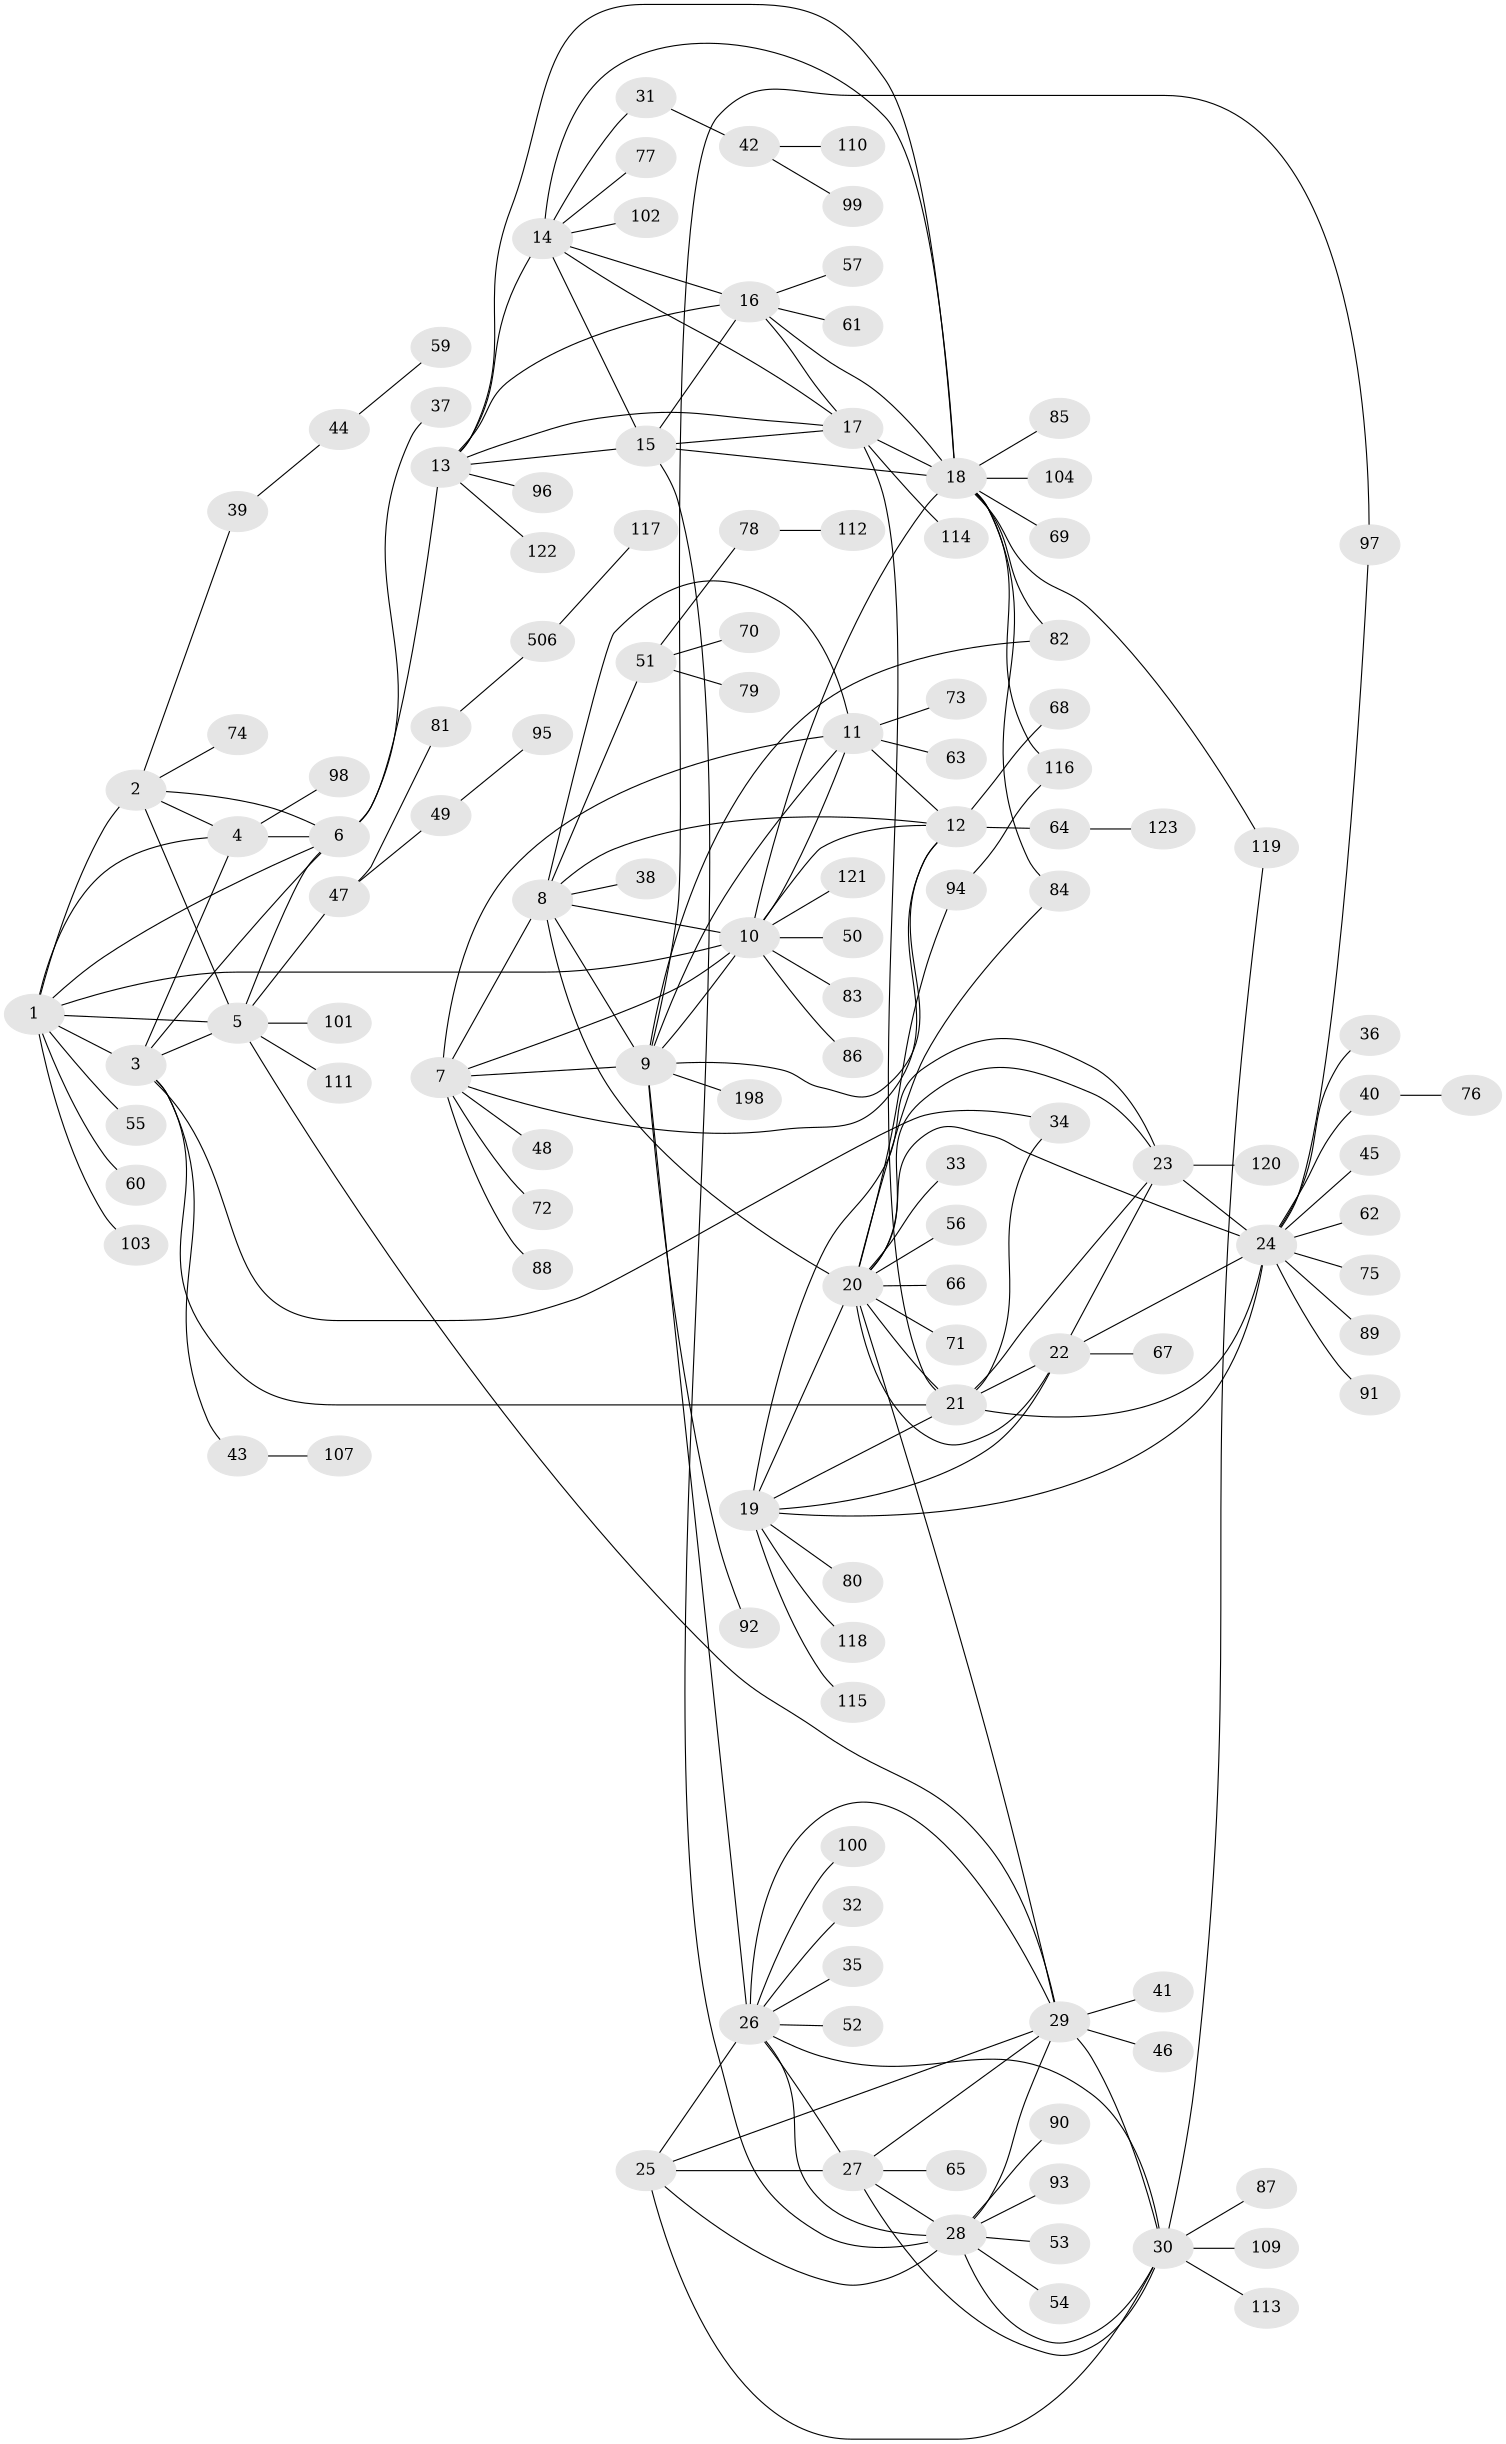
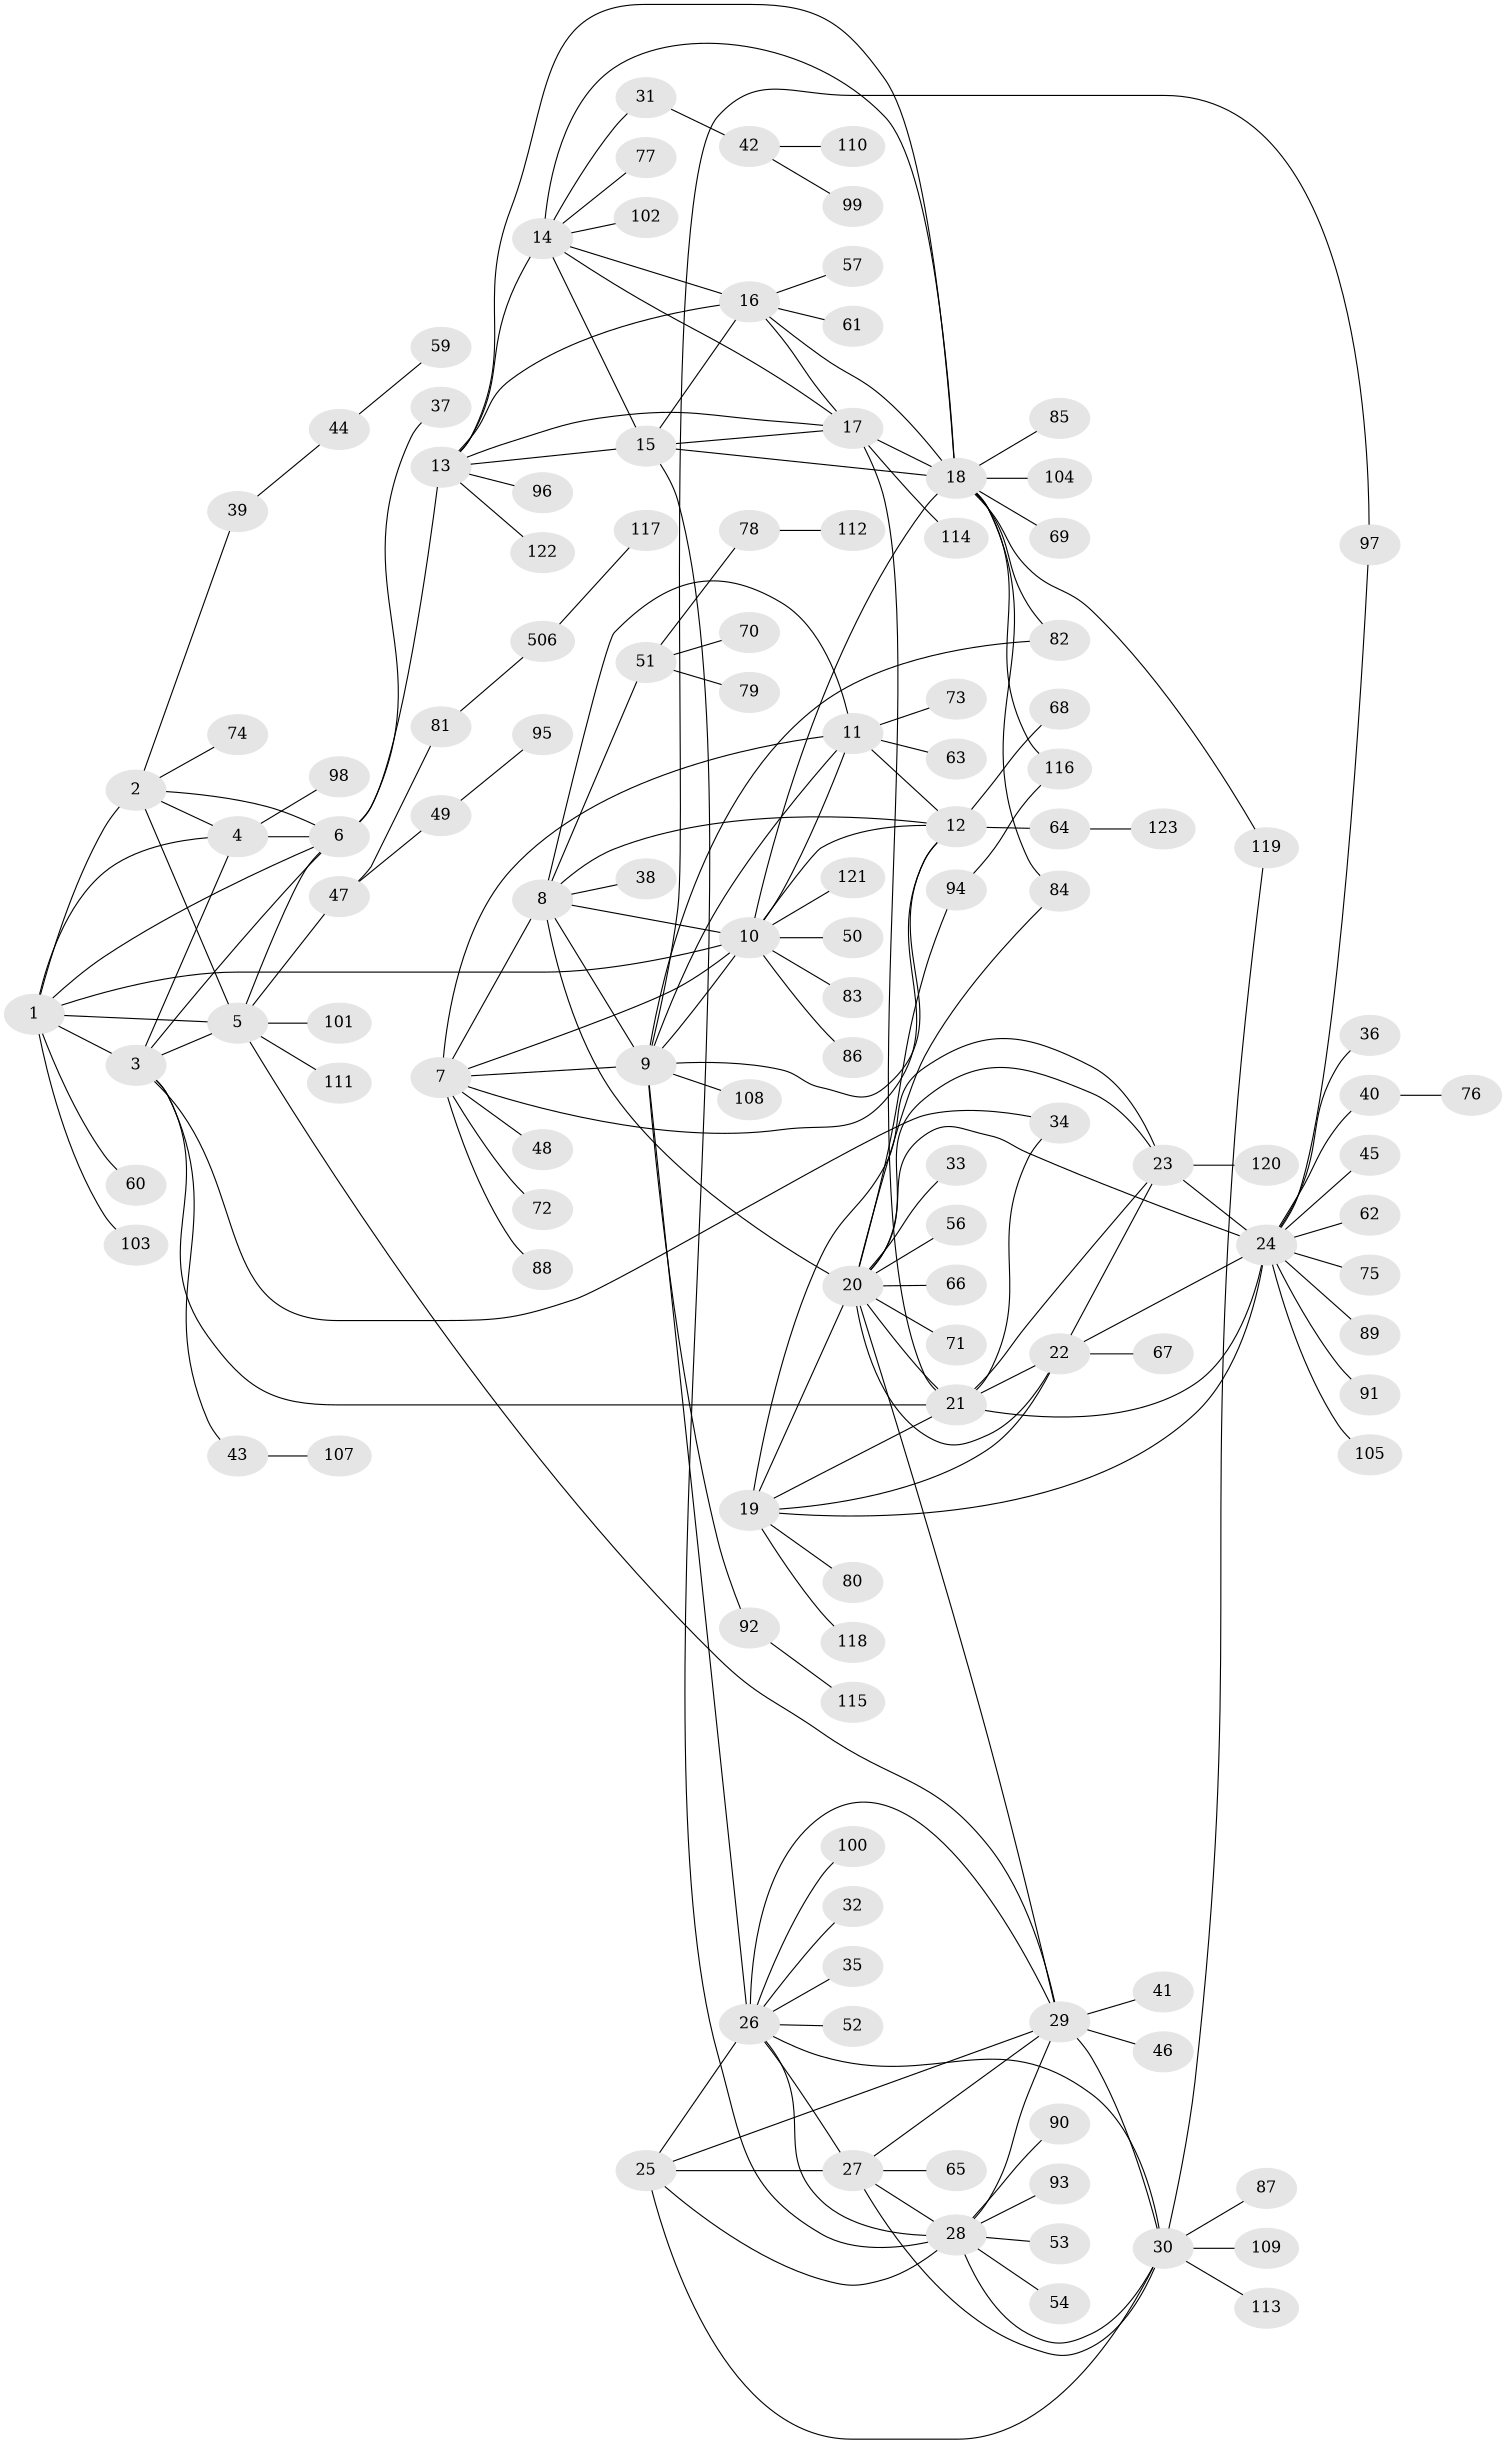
(749, 1100) -> (749, 1100)
(136, 1125) -> none
none -> (1370, 1455)
(788, 1612) -> (801, 1665)
